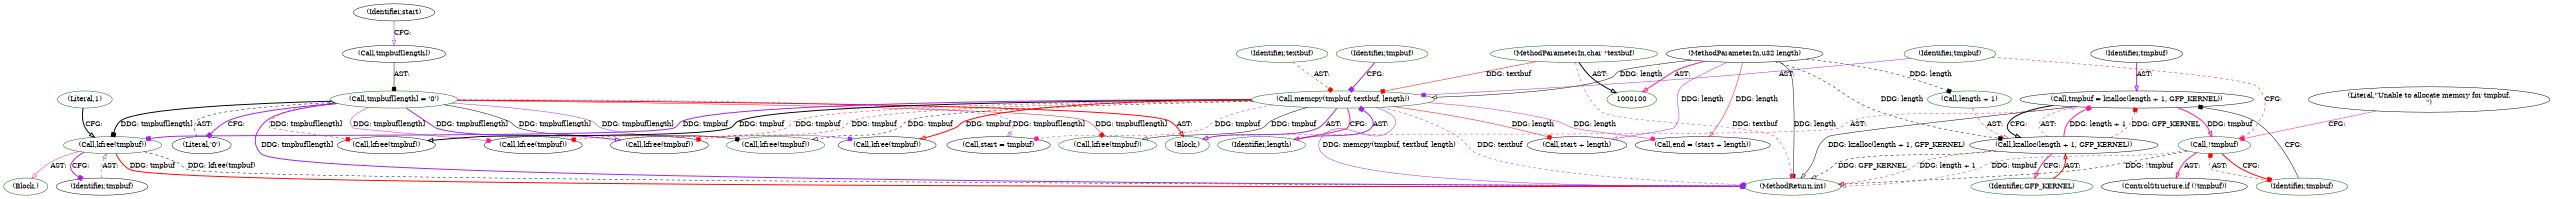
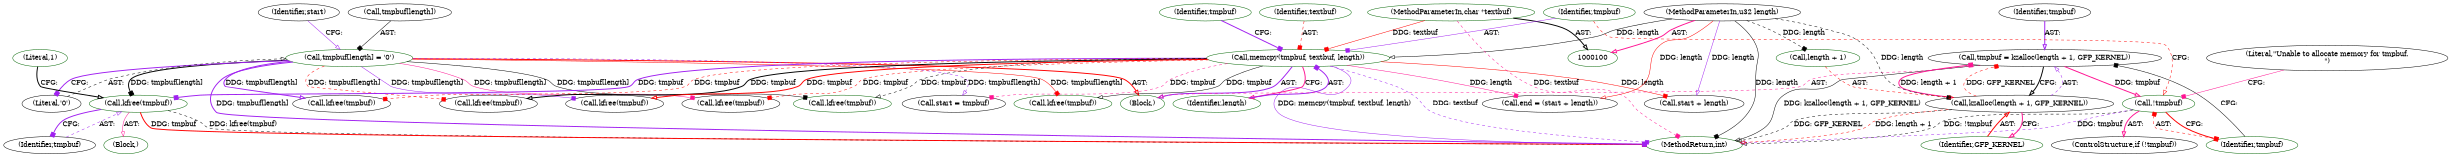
(394, 31) -> (322, 34)
